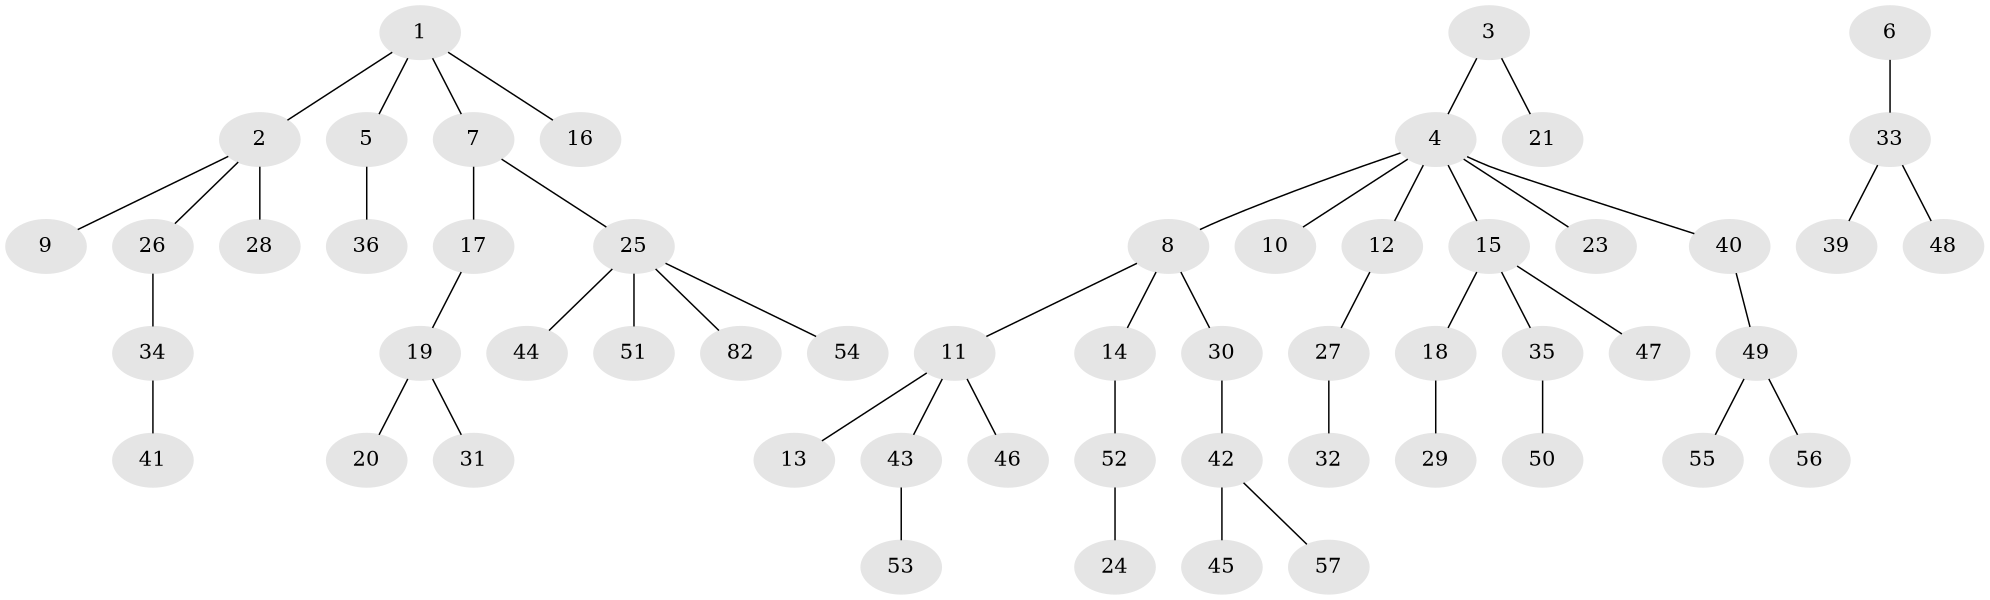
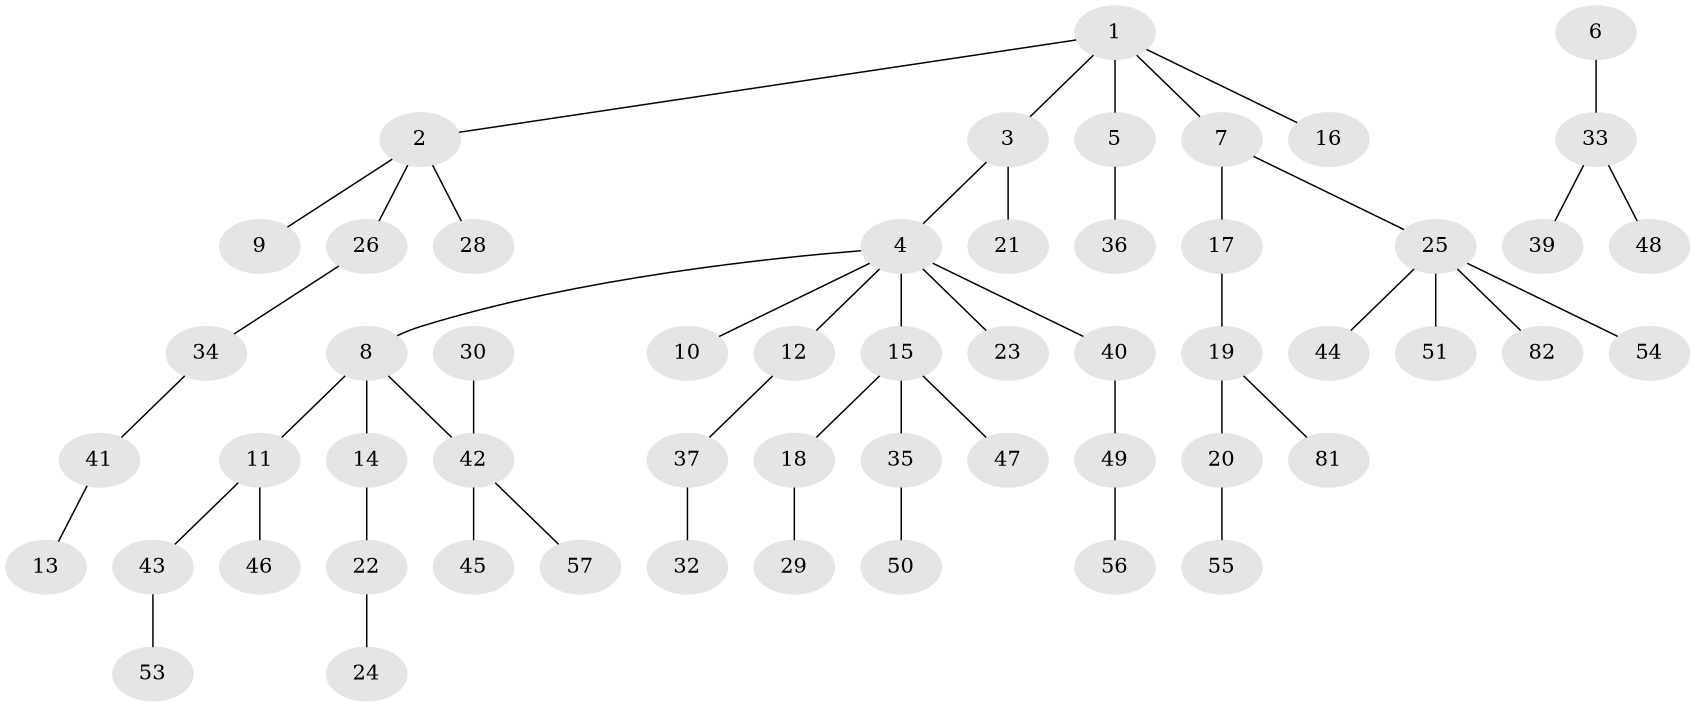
none -> (1062, 86)
(1195, 300) -> (420, 407)
(1329, 353) -> (687, 460)
(874, 407) -> (73, 514)
(1730, 407) -> (1222, 514)
(474, 460) -> (1329, 460)
(1115, 460) -> (367, 567)
